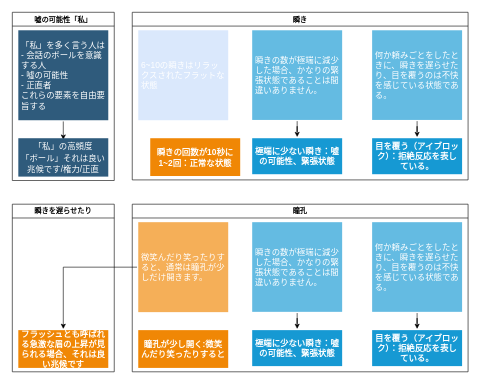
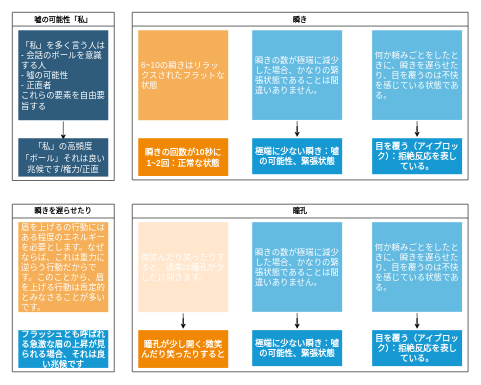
(183, 75) -> (183, 75)
(195, 157) -> (183, 157)
none -> (63, 267)
(63, 267) -> (183, 322)
(183, 267) -> (183, 267)
(63, 349) -> (63, 349)
